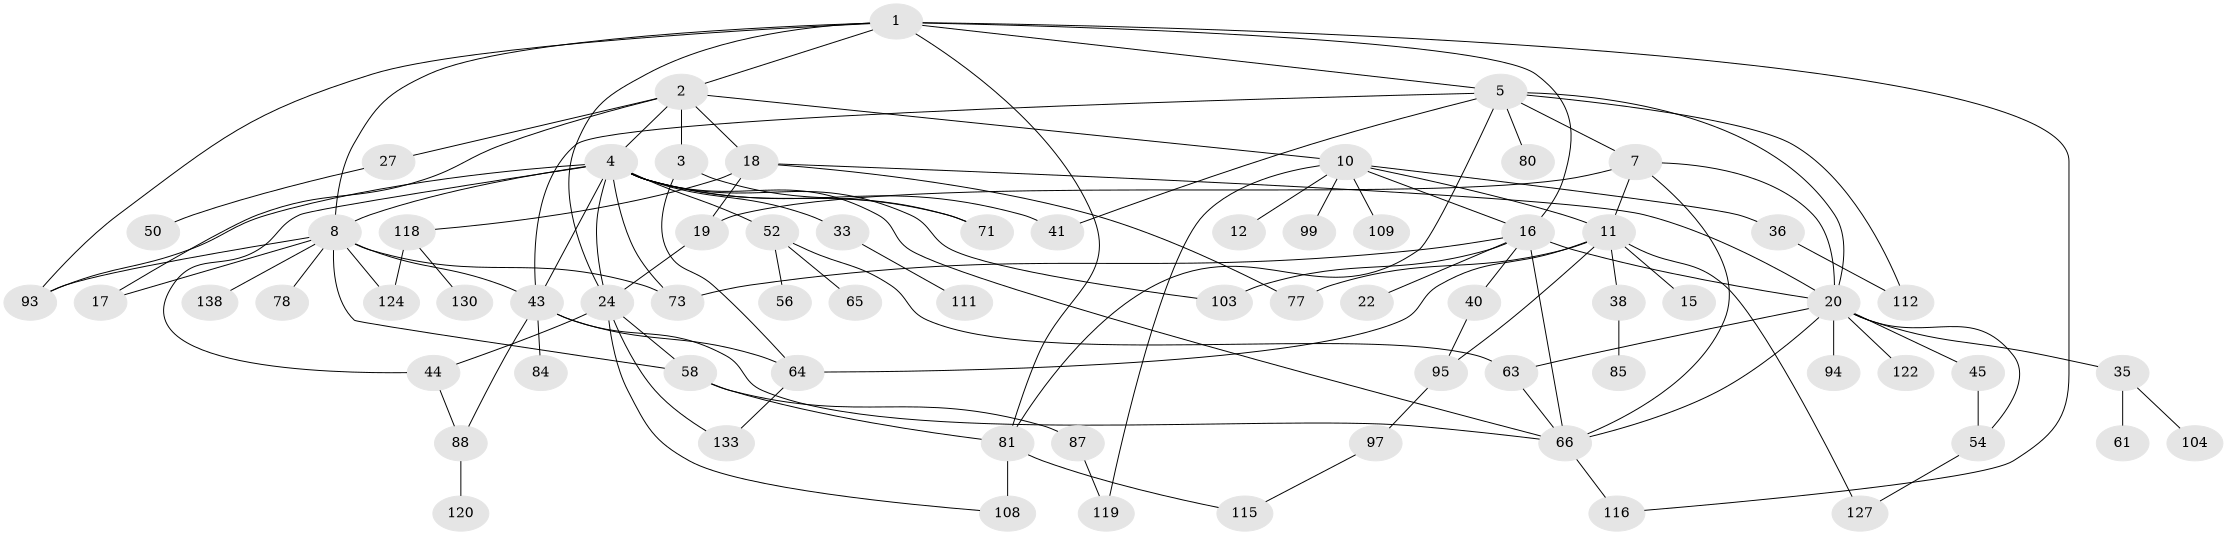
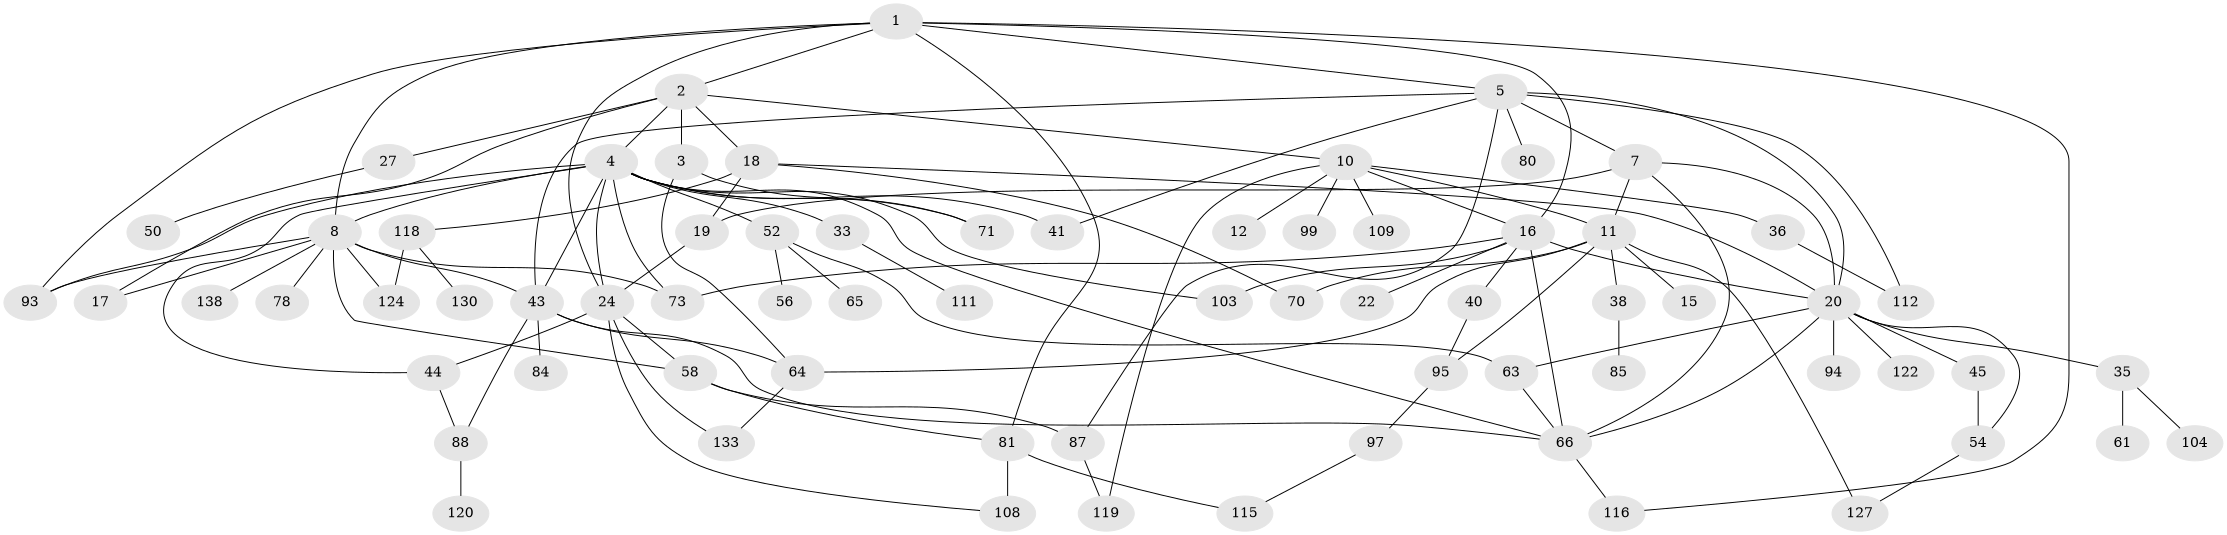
(1269, 269) -> (1294, 268)
(1297, 303) -> (1297, 303)
